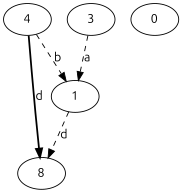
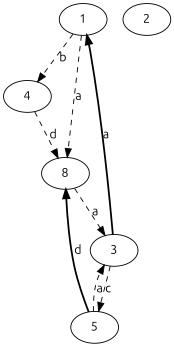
(155, 19) -> (147, 19)
(49, 54) -> (58, 54)
(84, 54) -> (103, 139)
(34, 92) -> (44, 131)
(64, 135) -> (79, 96)
none -> (87, 208)
none -> (95, 327)
